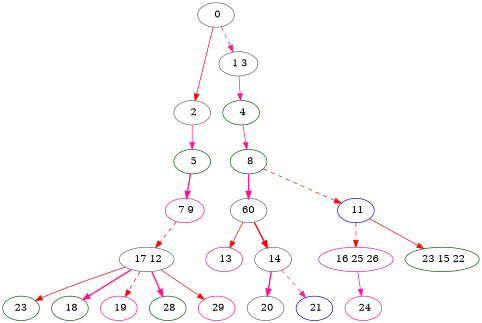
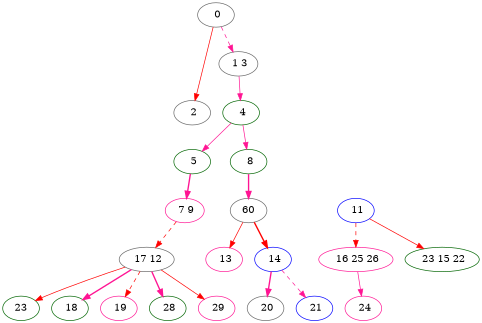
(192, 134) -> (219, 135)
(299, 185) -> none
(273, 259) -> (273, 259)
